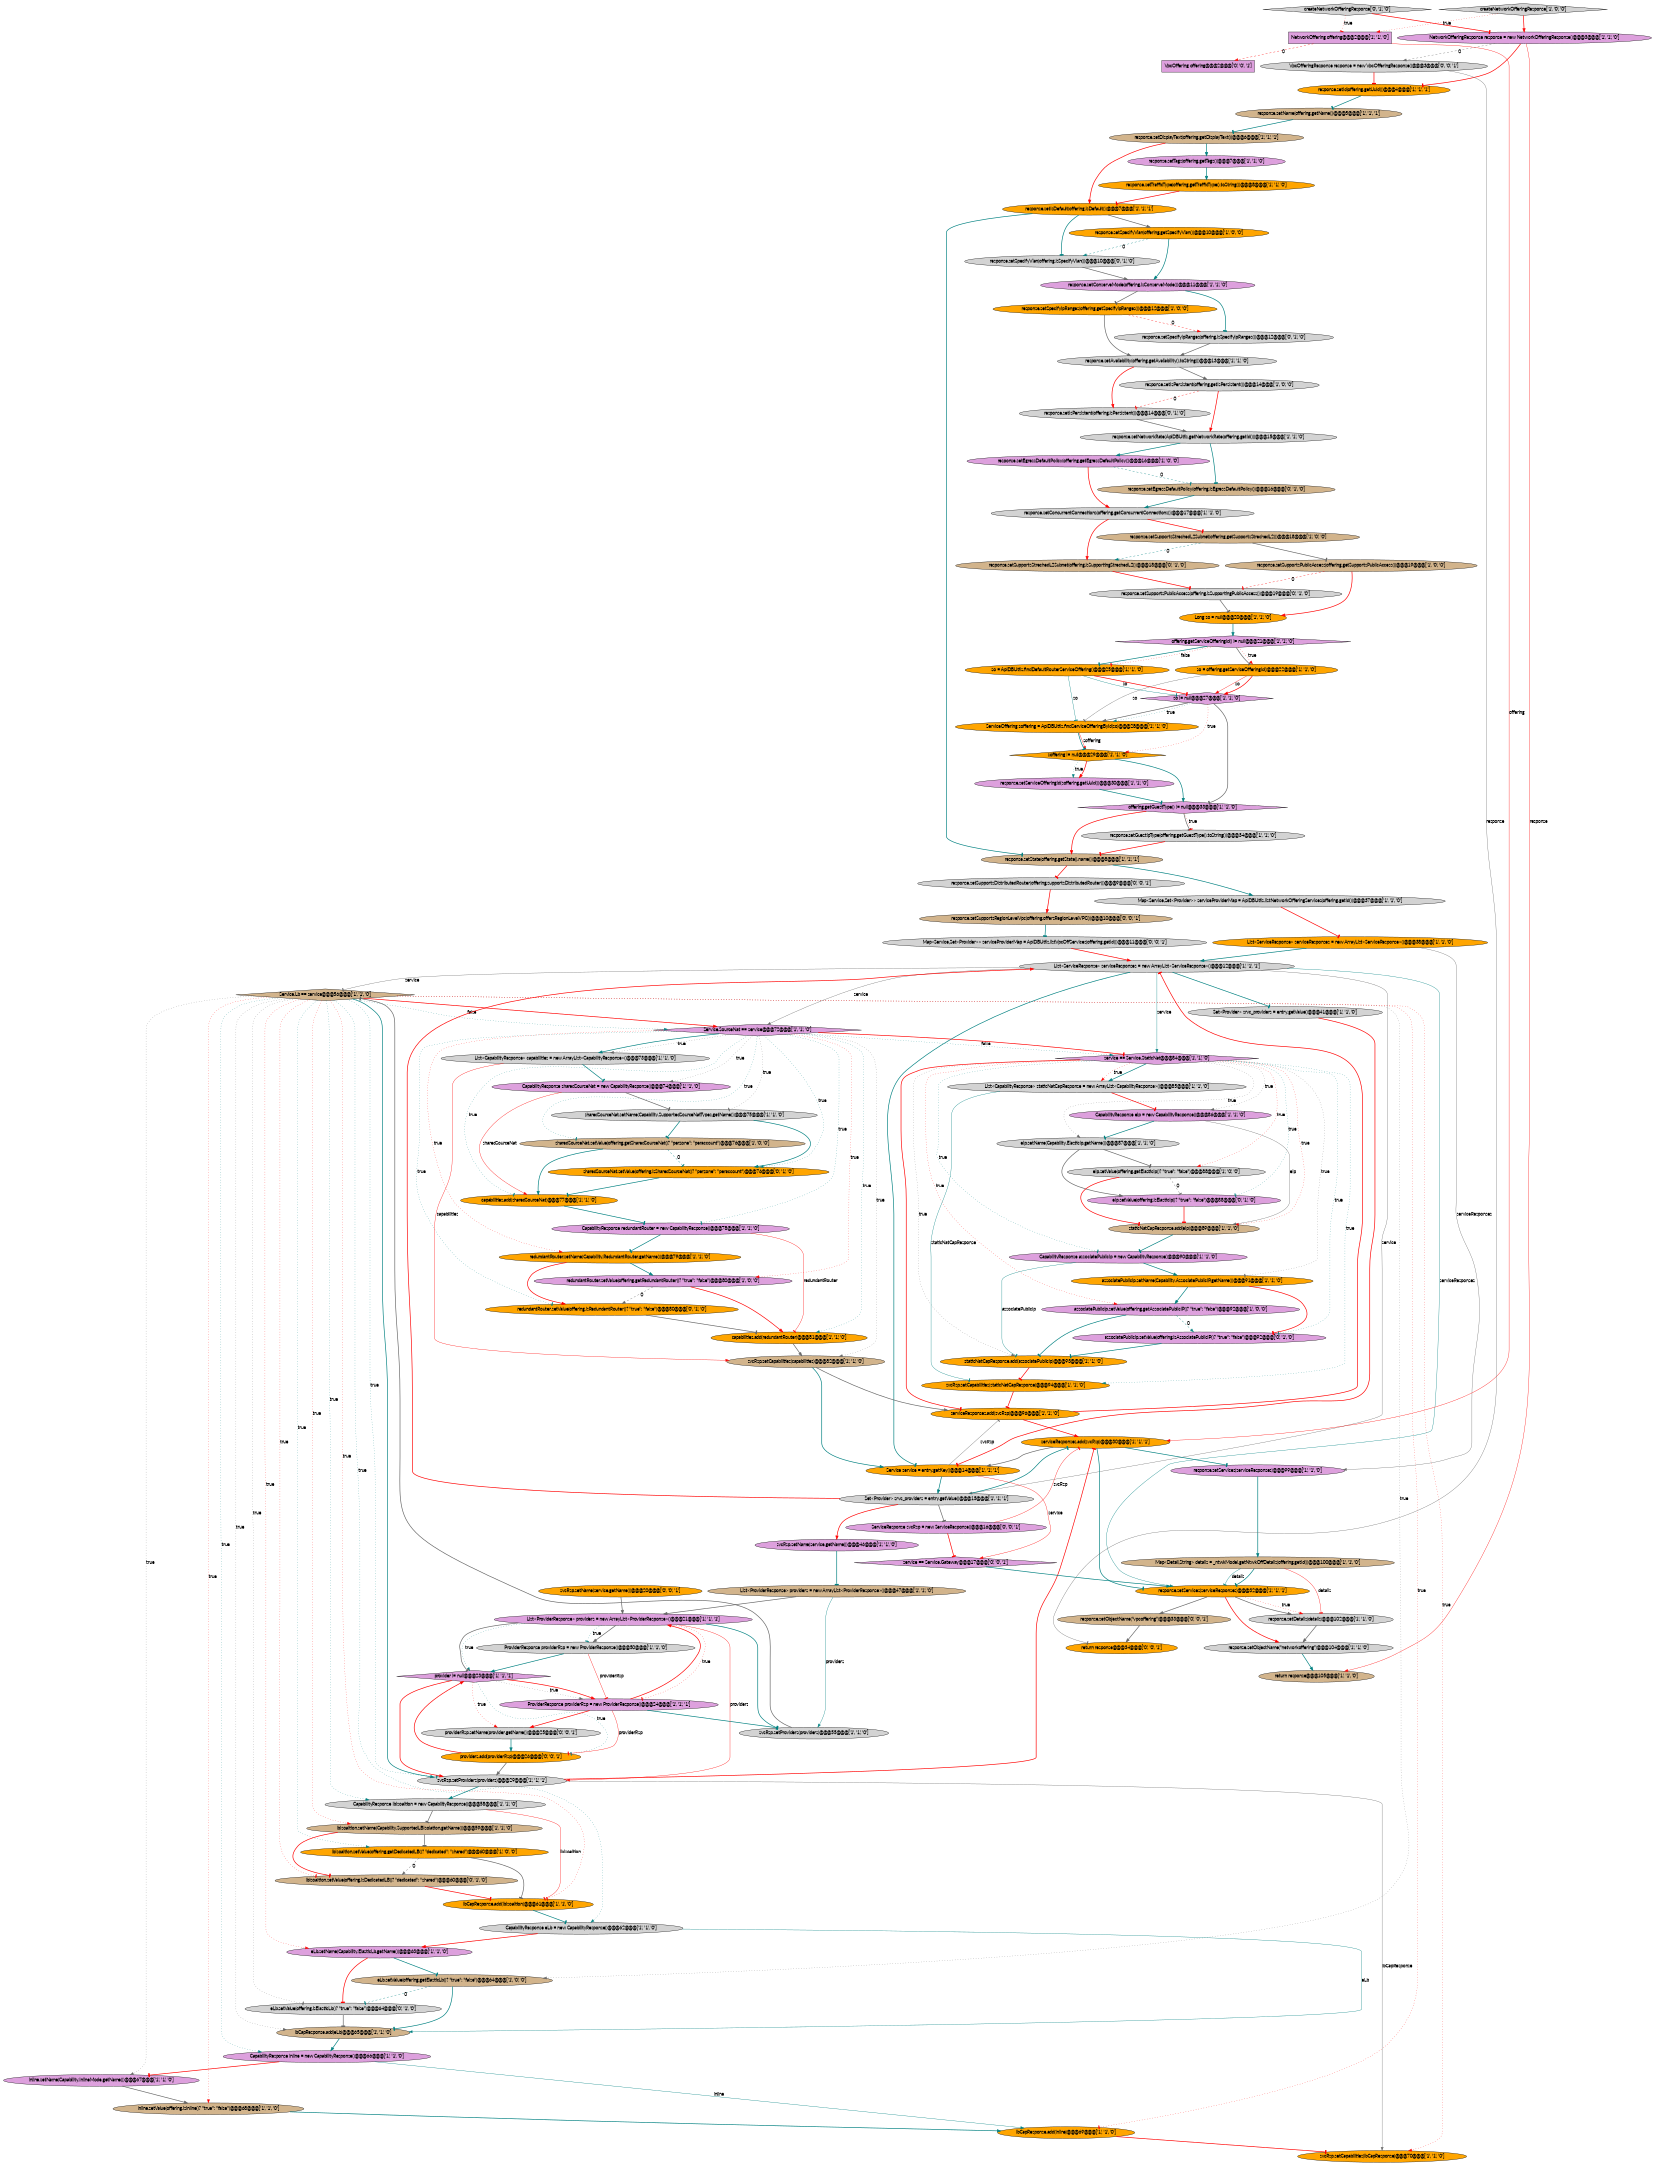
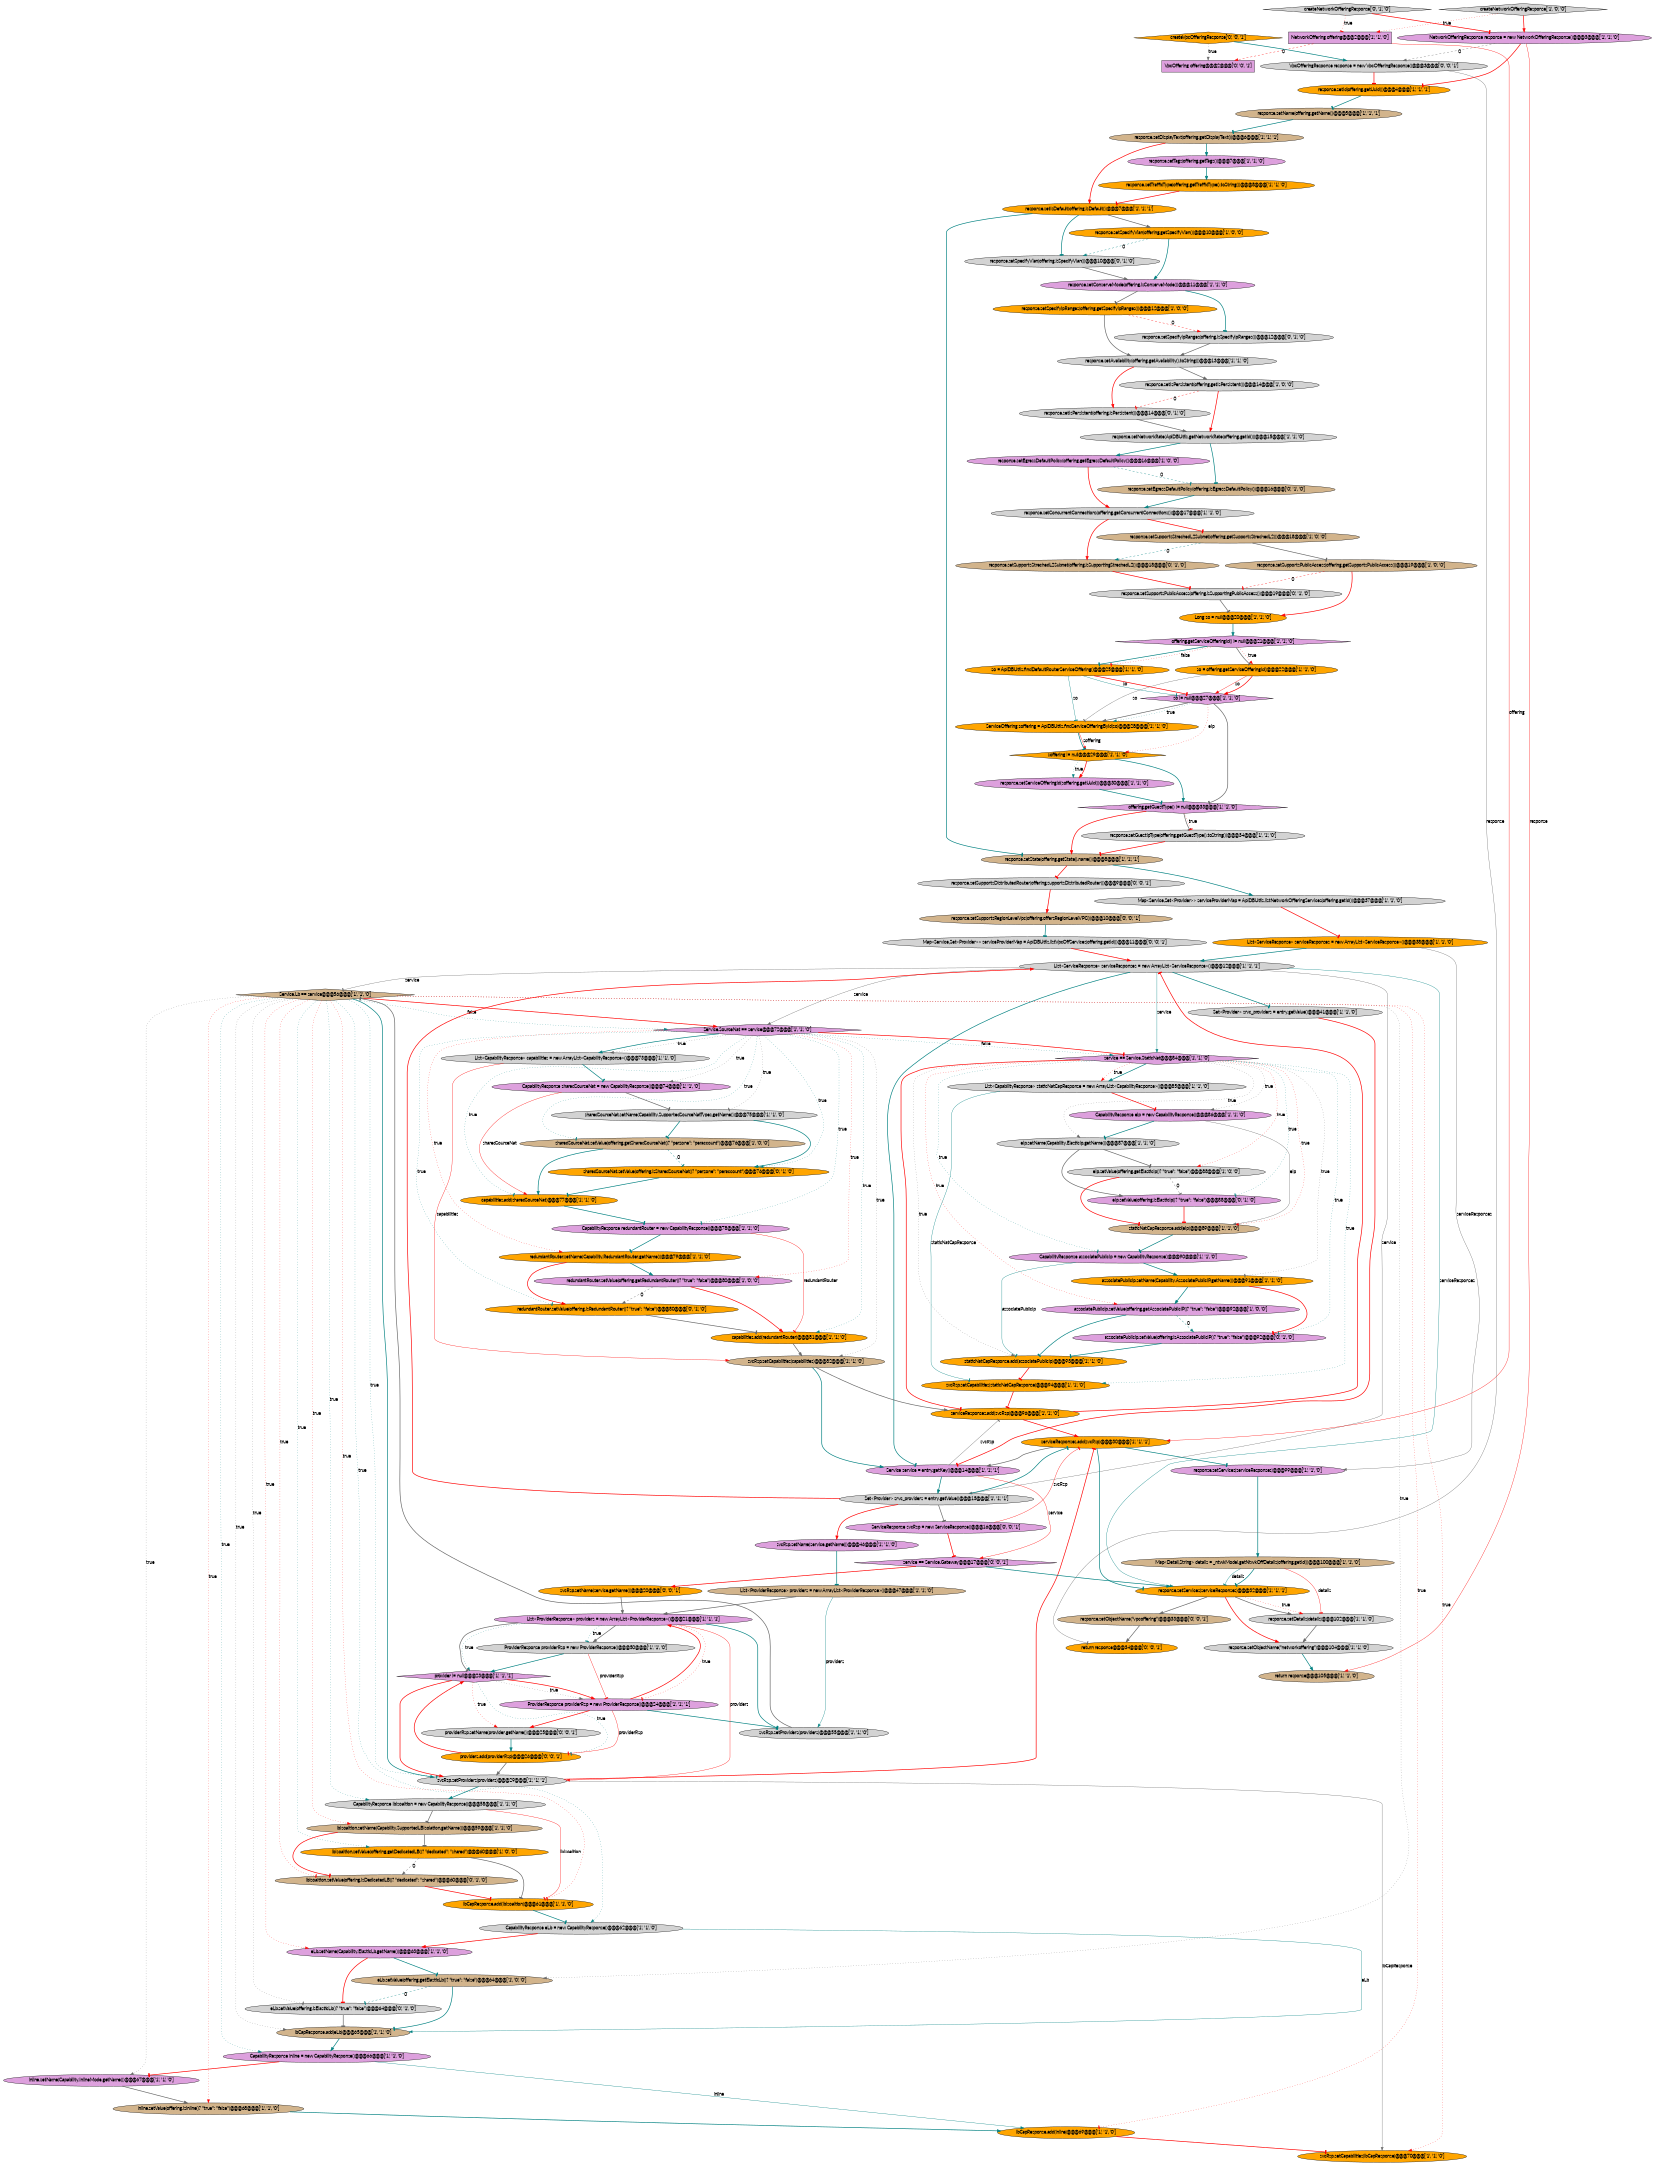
none -> (1208, 38)
(1211, 727) -> (1211, 727)
(943, 1471) -> (943, 1471)
none -> (795, 1576)
